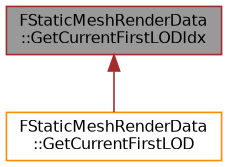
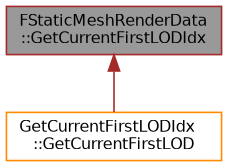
(114, 136) -> (114, 136)
